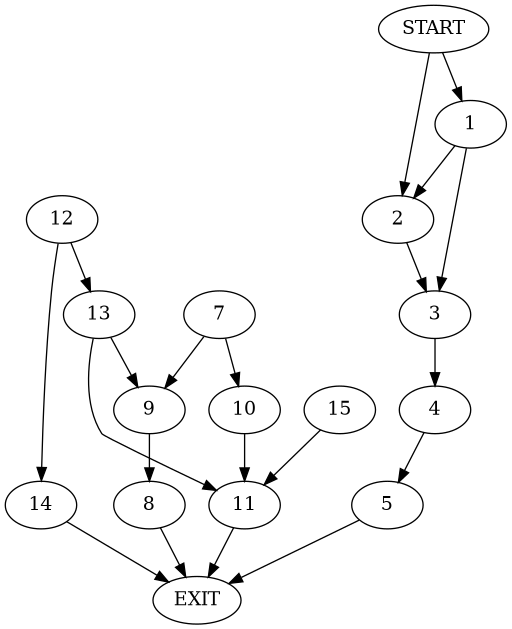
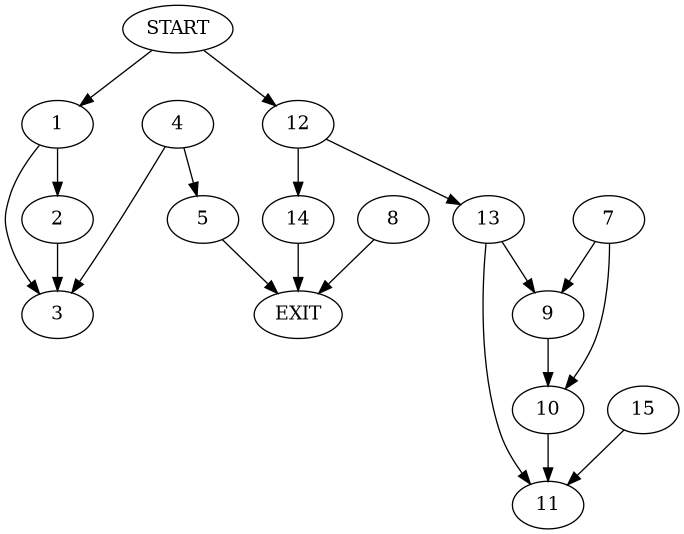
(417, 118) -> (235, 74)
(435, 356) -> (123, 215)
(149, 449) -> (548, 356)
(224, 546) -> none
